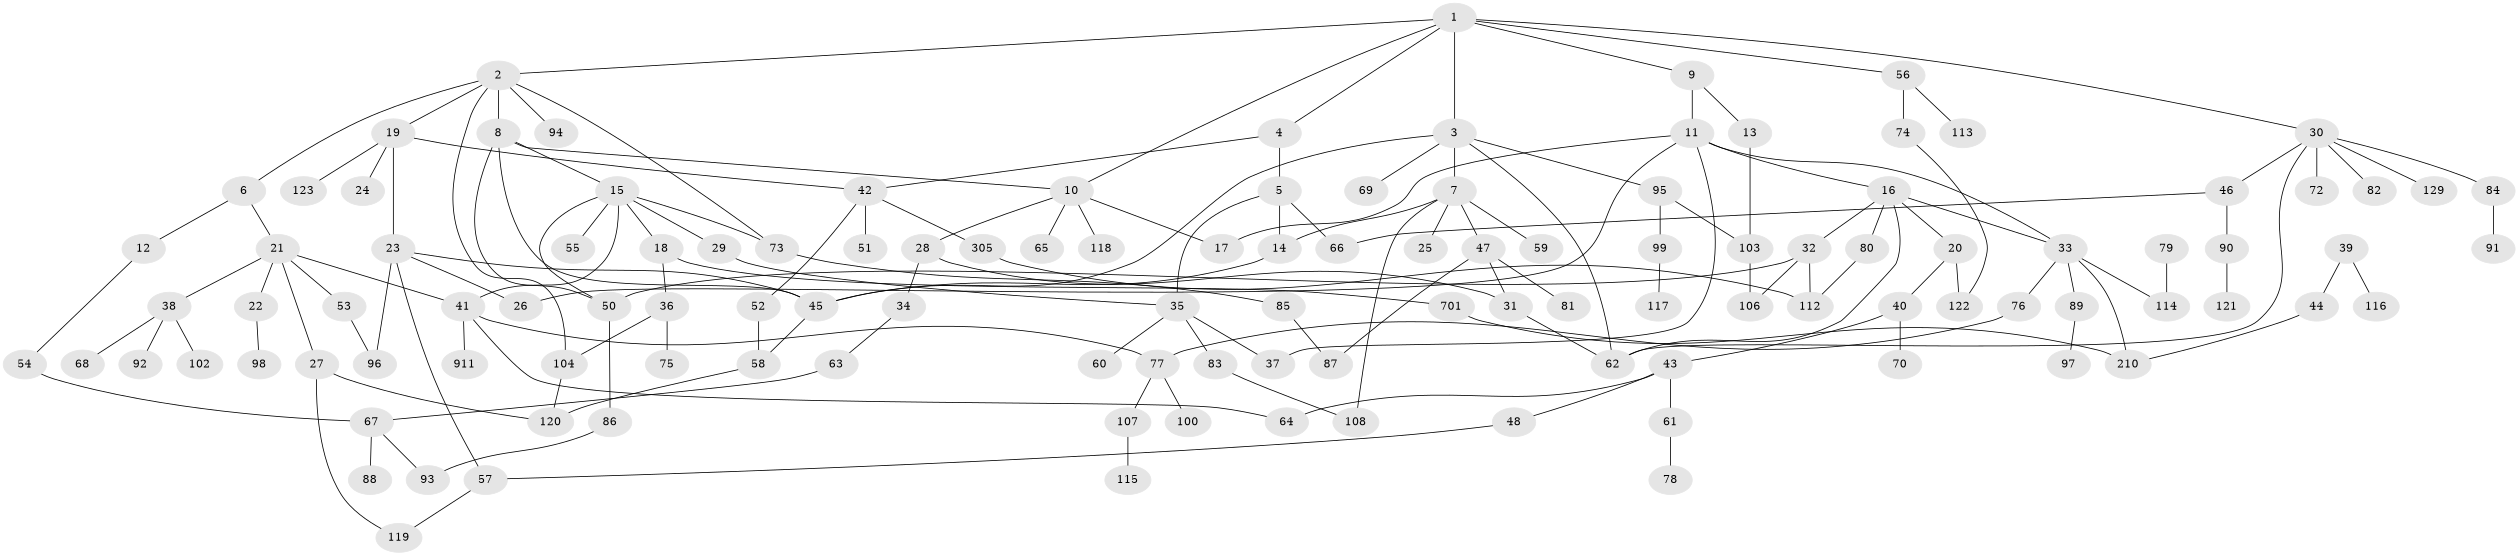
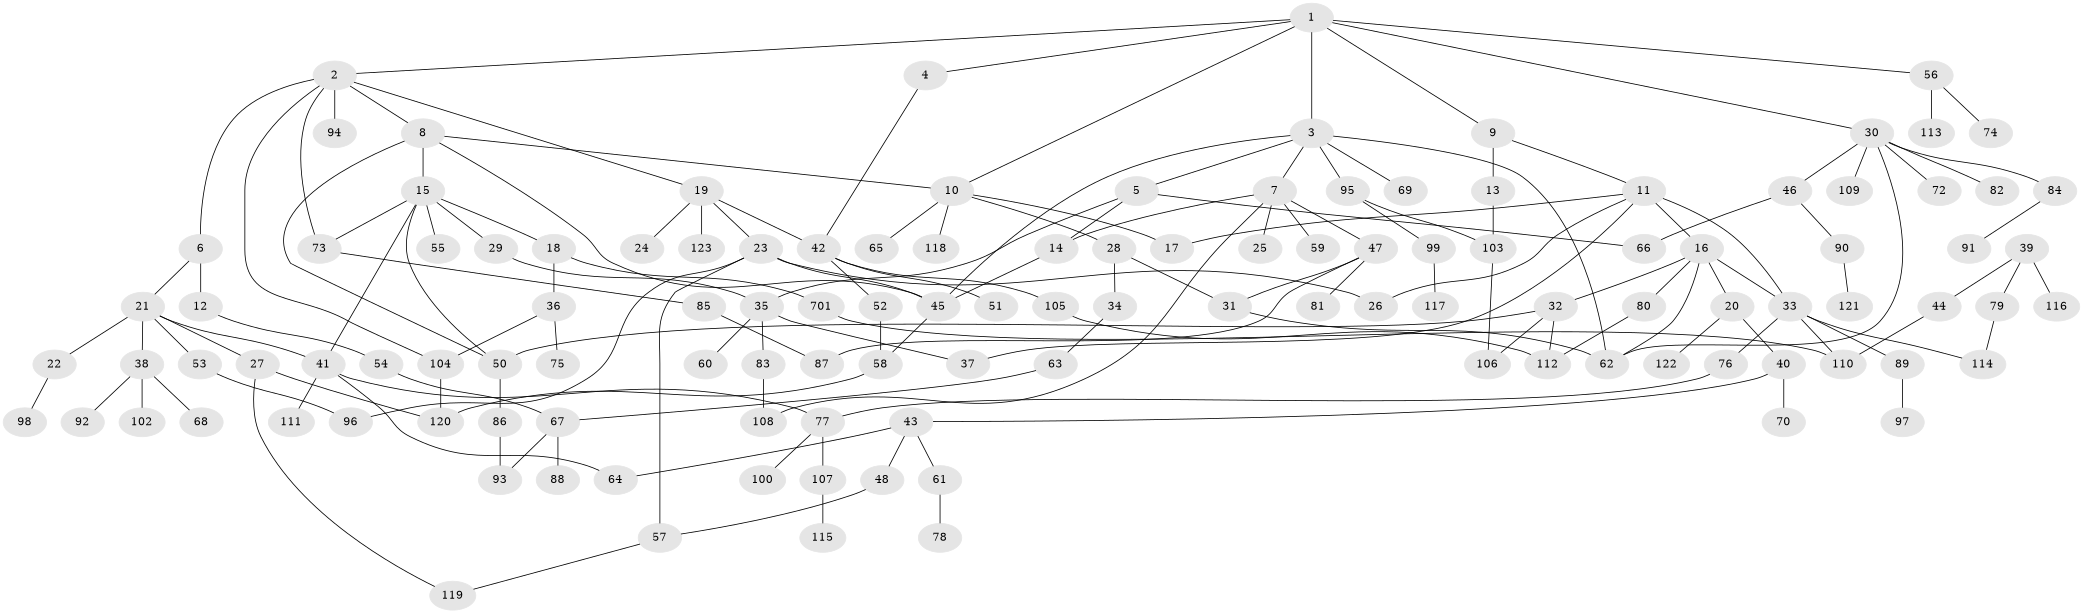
(1280, 160) -> (1224, 162)
(2434, 191) -> (1850, 191)
(1974, 212) -> none
(983, 249) -> (1056, 307)
none -> (2012, 278)
(465, 364) -> (291, 422)
(2128, 364) -> (1843, 364)
